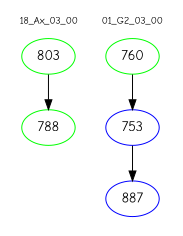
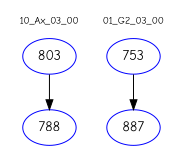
(49, 21) -> (49, 21)
(48, 56) -> (49, 56)
(133, 56) -> none
(48, 128) -> (49, 128)
